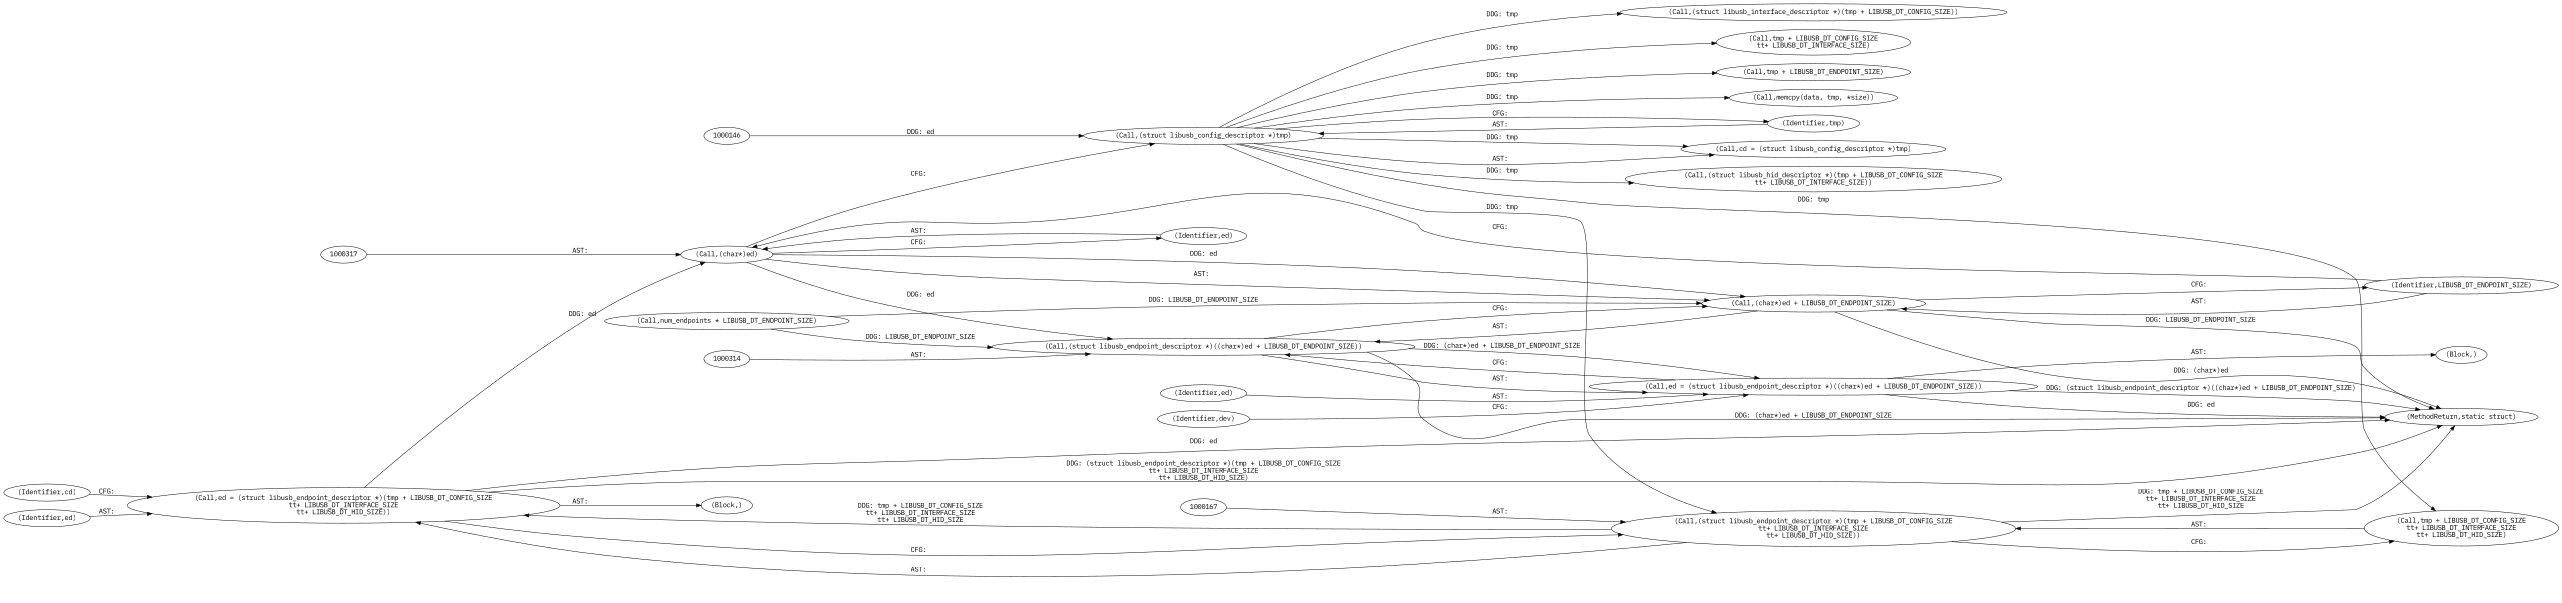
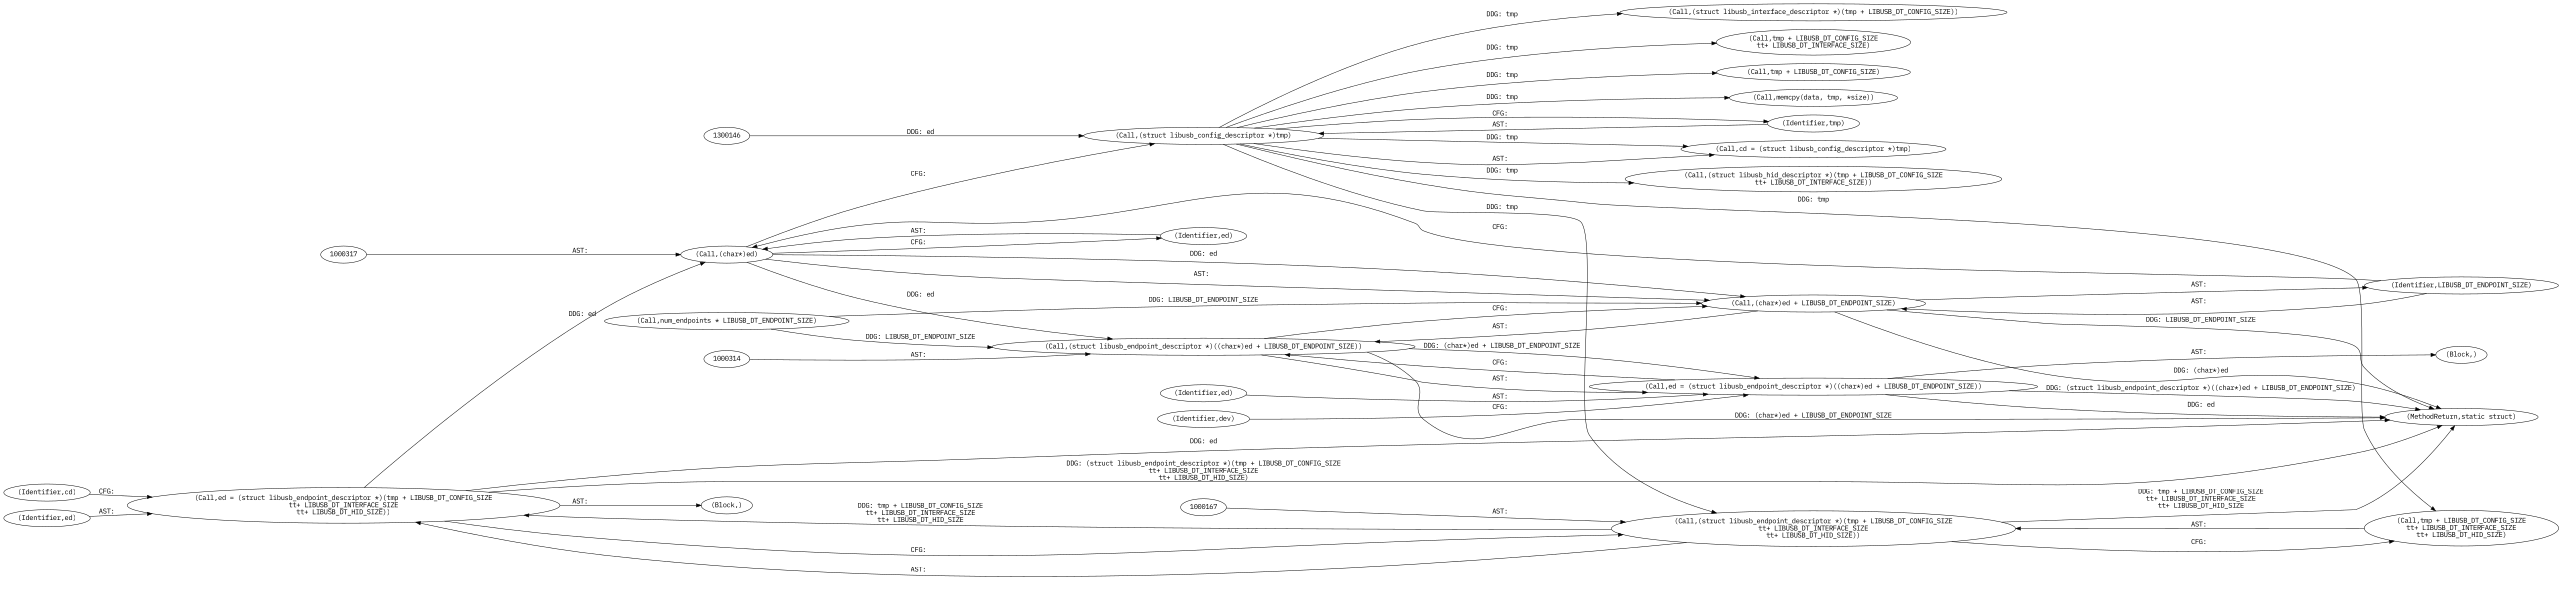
(1813, 72) -> (1813, 72)
(727, 136) -> (727, 136)
(2201, 285) -> (2201, 285)
